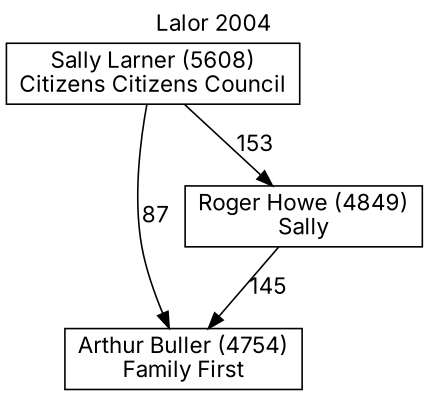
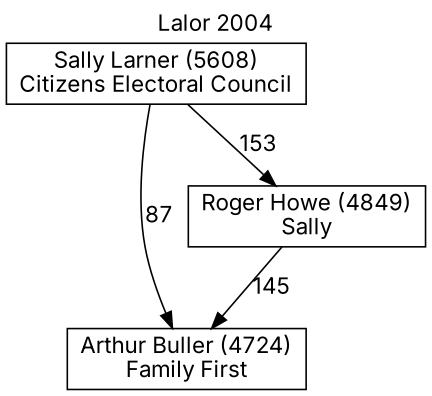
(153, 74) -> (156, 74)
(184, 359) -> (187, 359)
